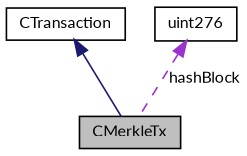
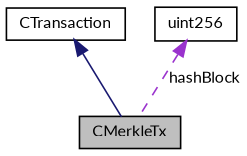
(196, 24) -> (196, 24)
